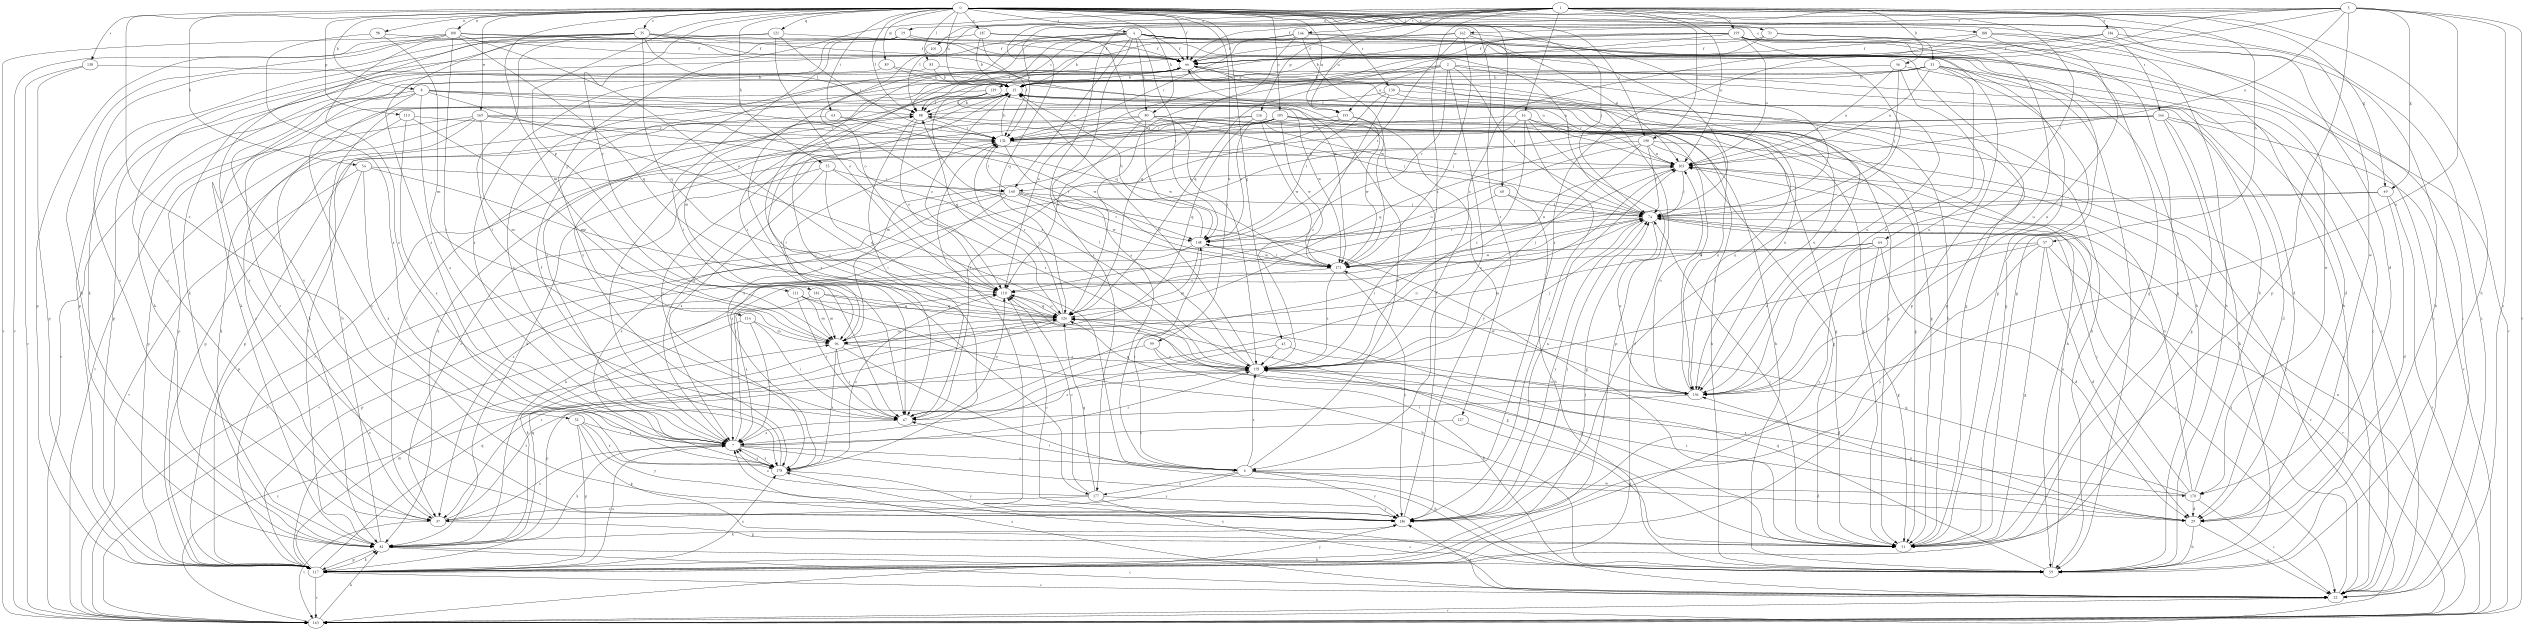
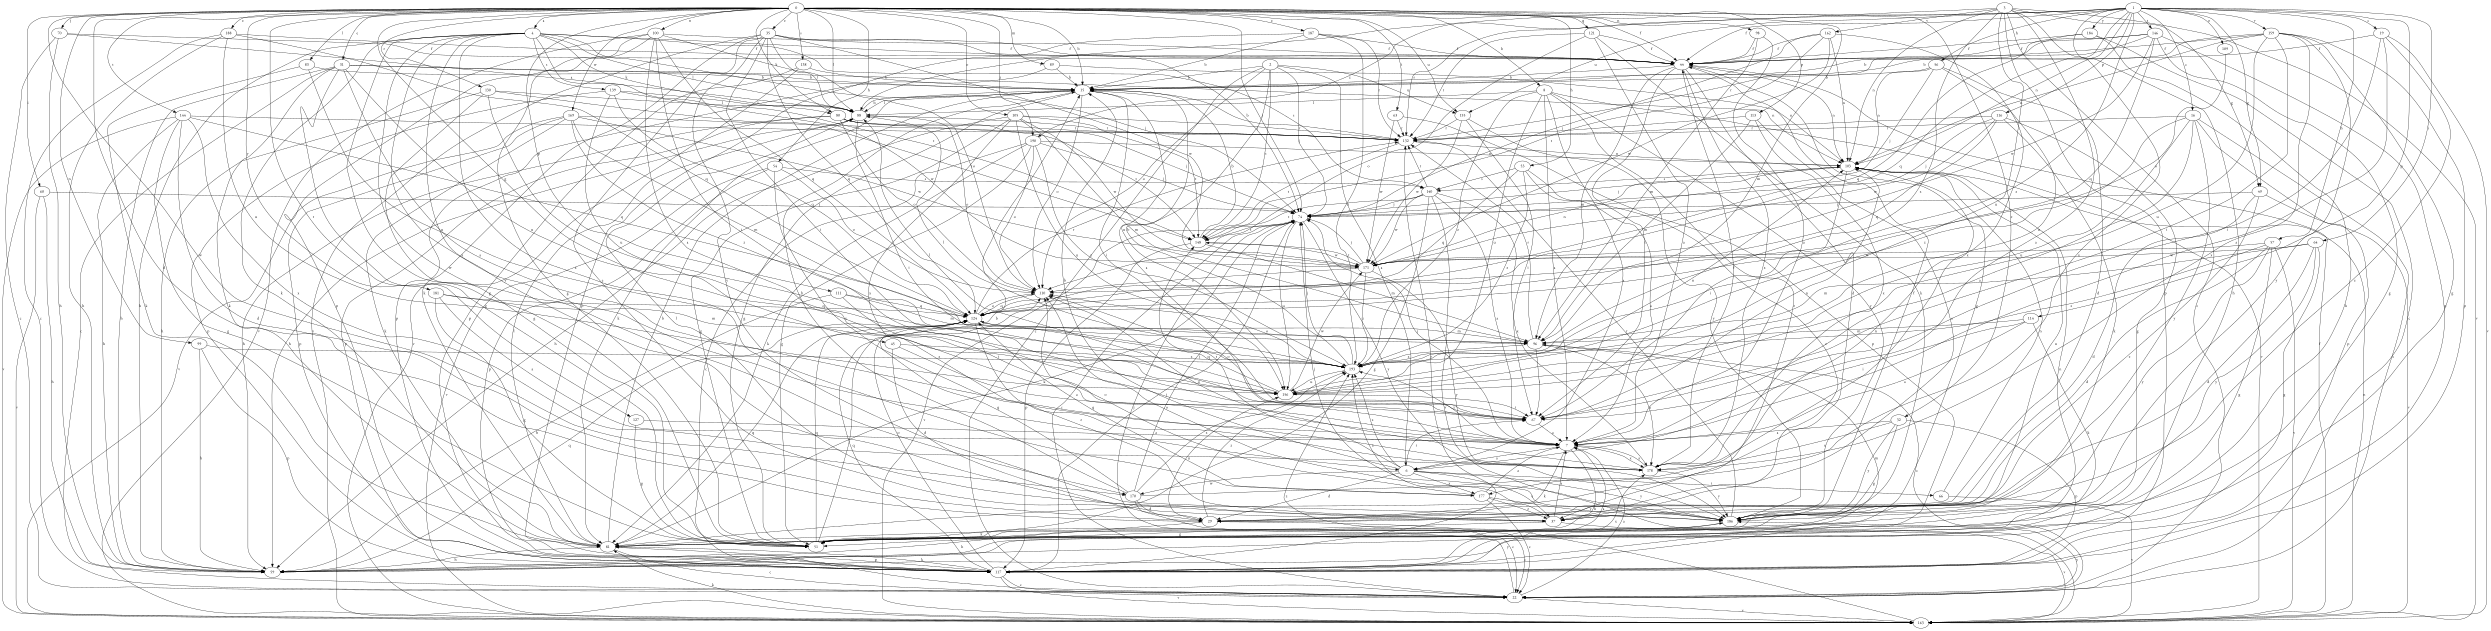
(1800, 217) -> none
(1782, 408) -> none
none -> (1941, 496)
(1477, 555) -> none
